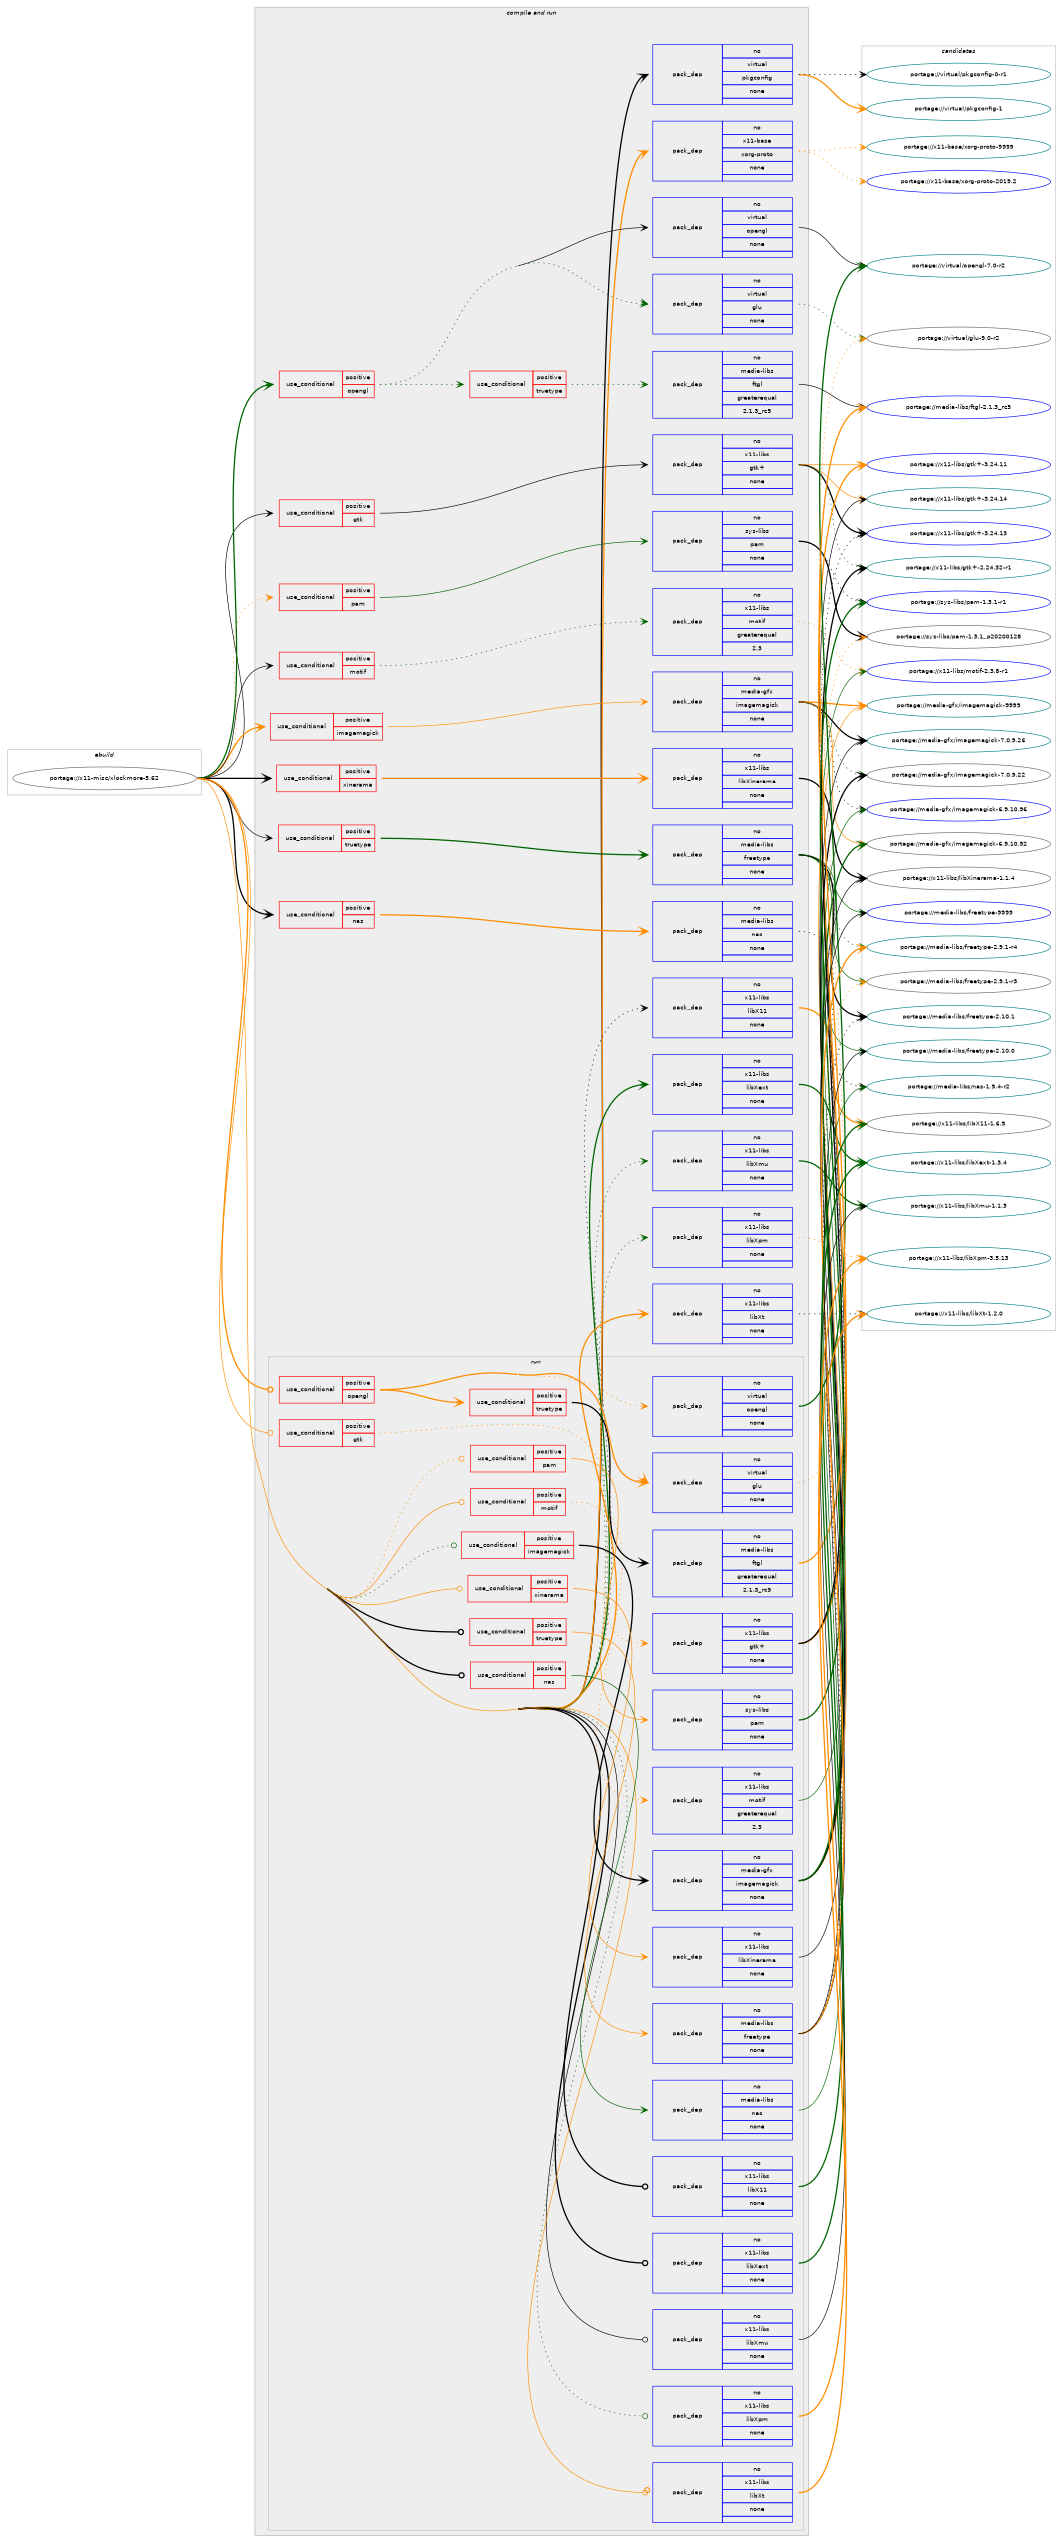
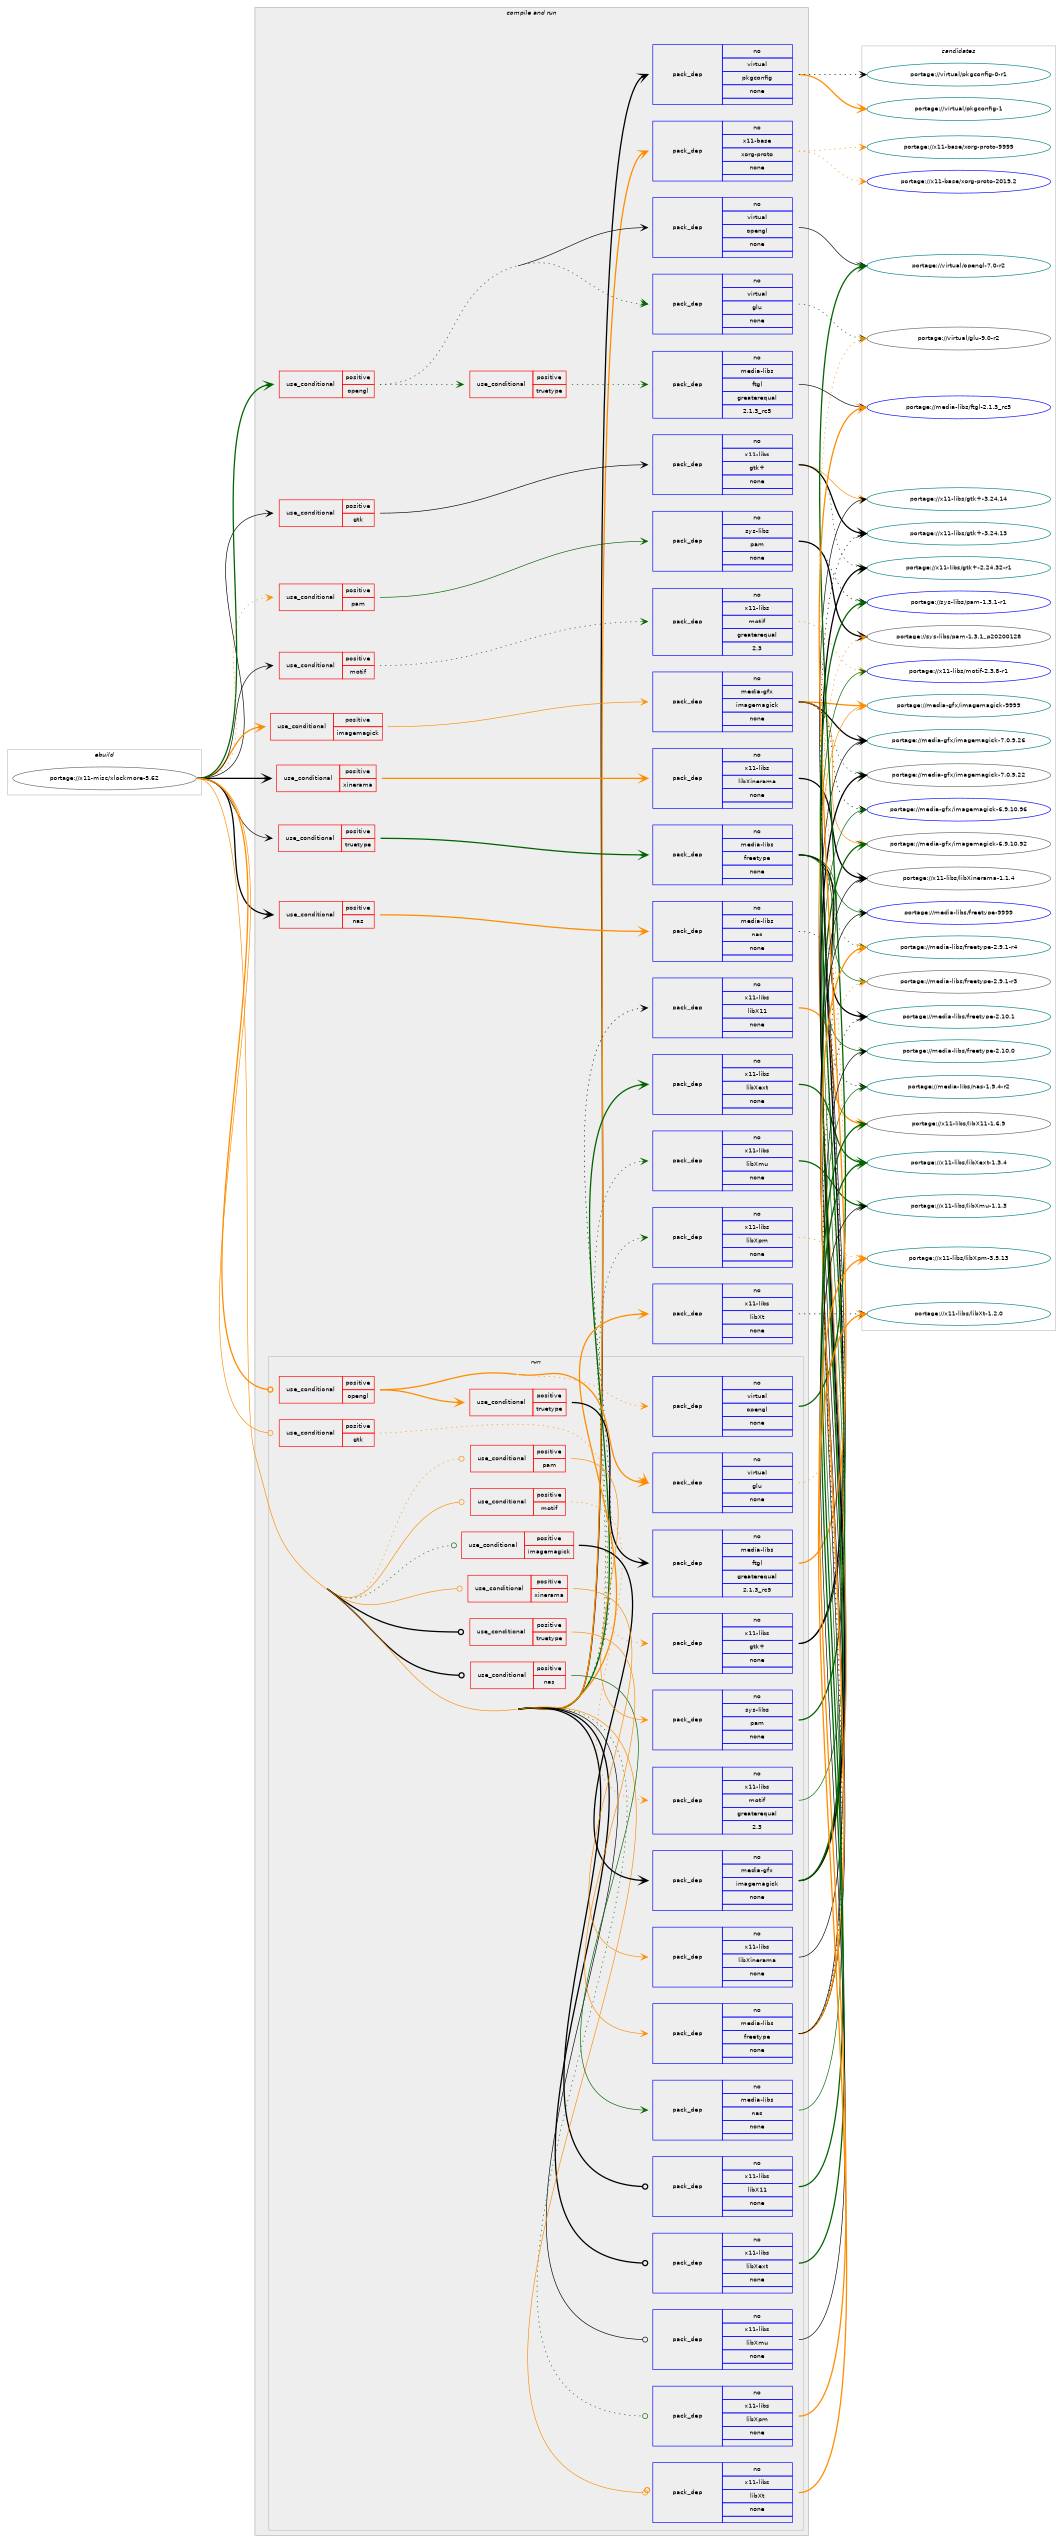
(959, 465) -> none
(959, 534) -> (959, 534)
